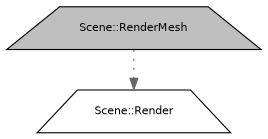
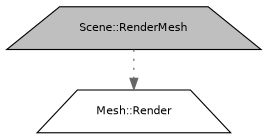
(134, 111) -> (134, 111)
